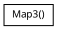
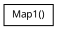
(29, 15) -> (29, 15)
